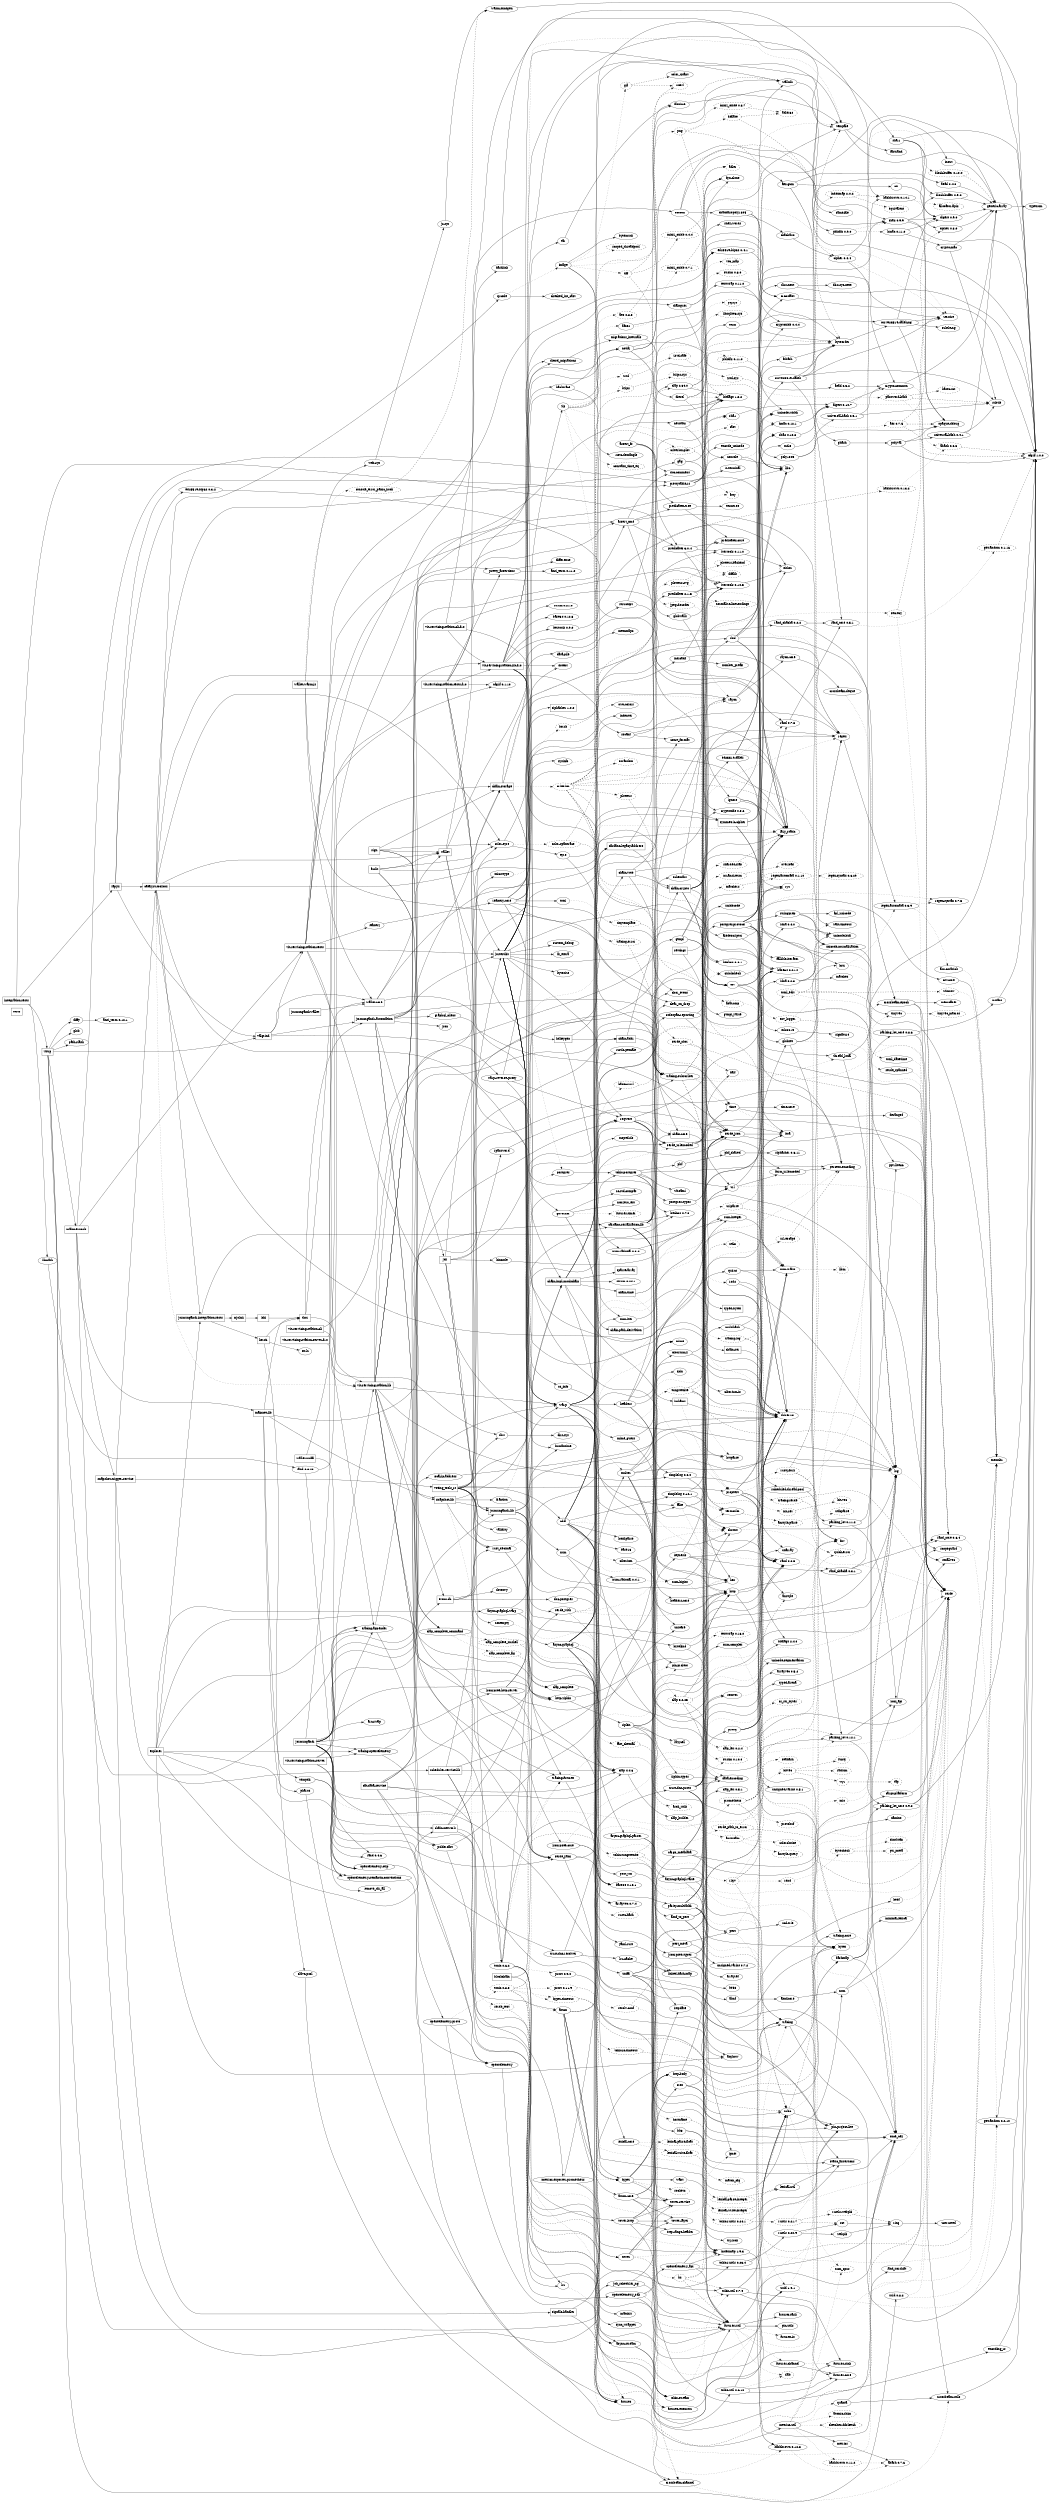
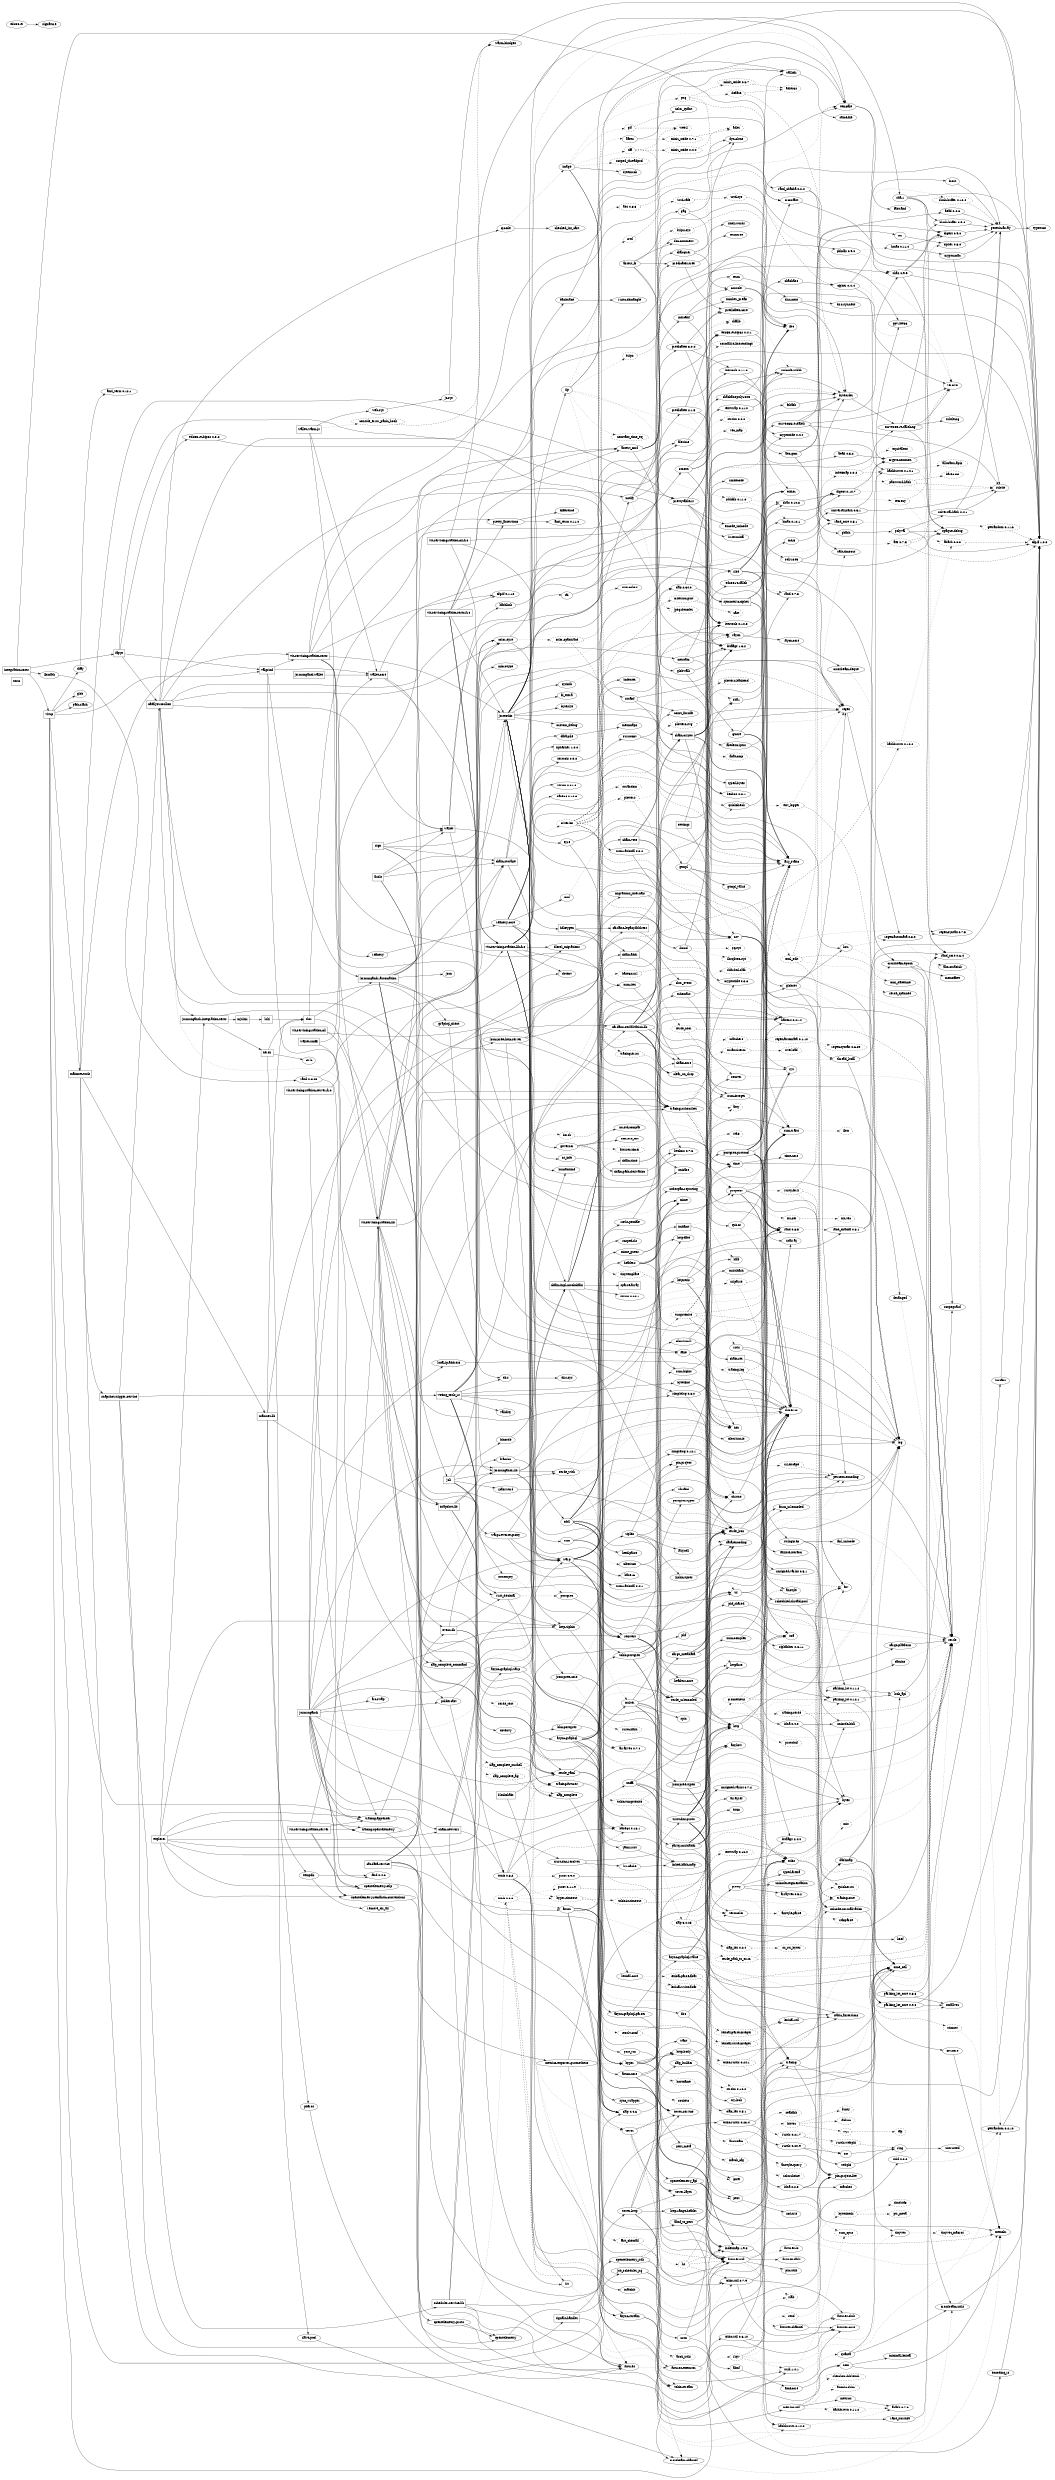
(764, 790) -> (672, 701)
(759, 897) -> none
(655, 2283) -> (661, 2131)
